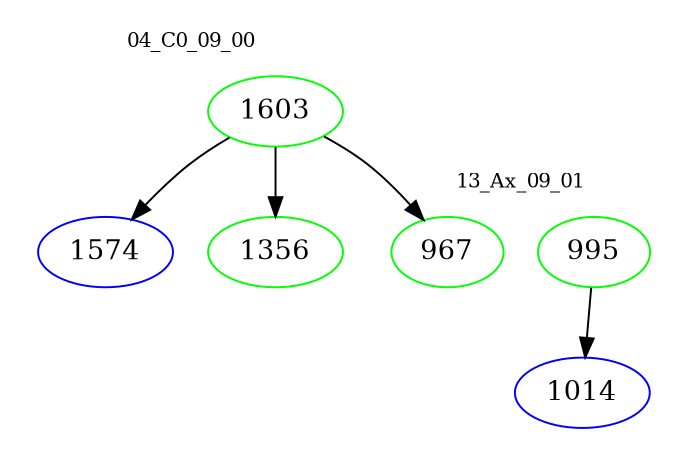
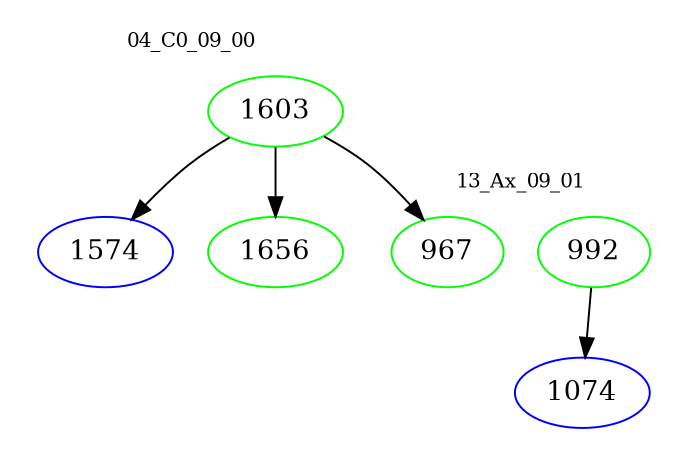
(276, 252) -> (276, 252)
(594, 252) -> (594, 252)
(582, 393) -> (582, 393)
